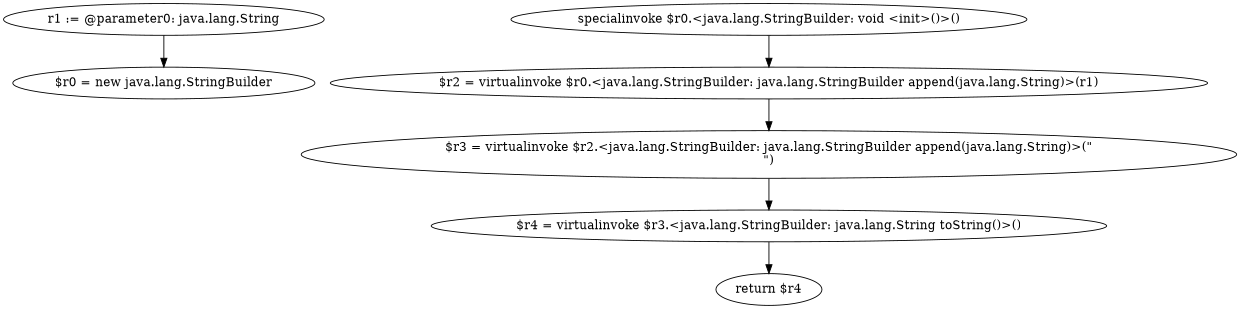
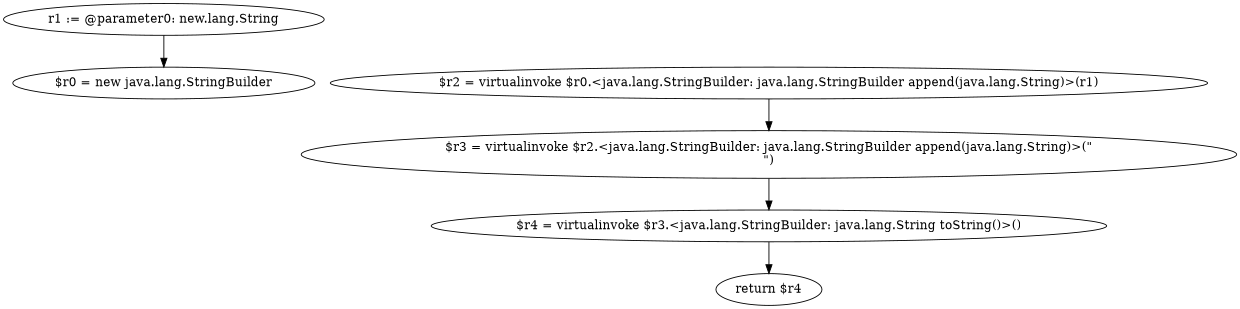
(164, 19) -> (164, 19)
(769, 19) -> none
